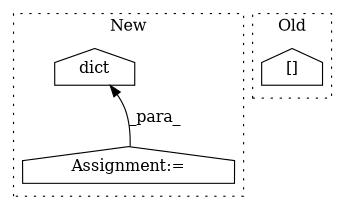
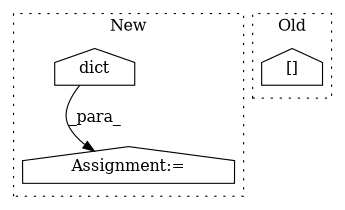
(128, 119) -> (66, 116)
